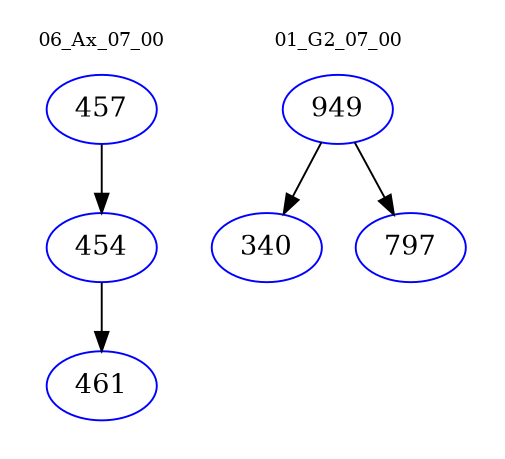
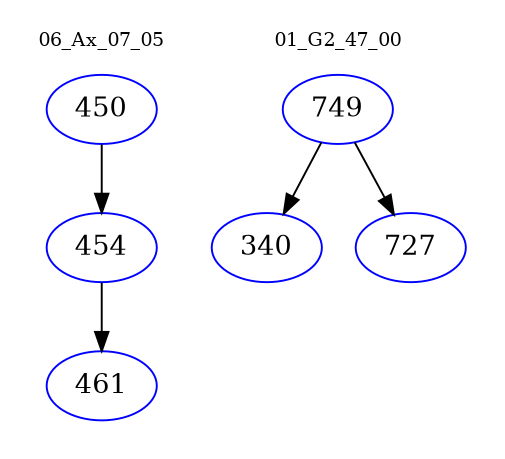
(102, 41) -> (102, 41)
(339, 41) -> (339, 41)
(102, 109) -> (102, 109)
(338, 109) -> (338, 109)
(411, 248) -> (411, 248)
